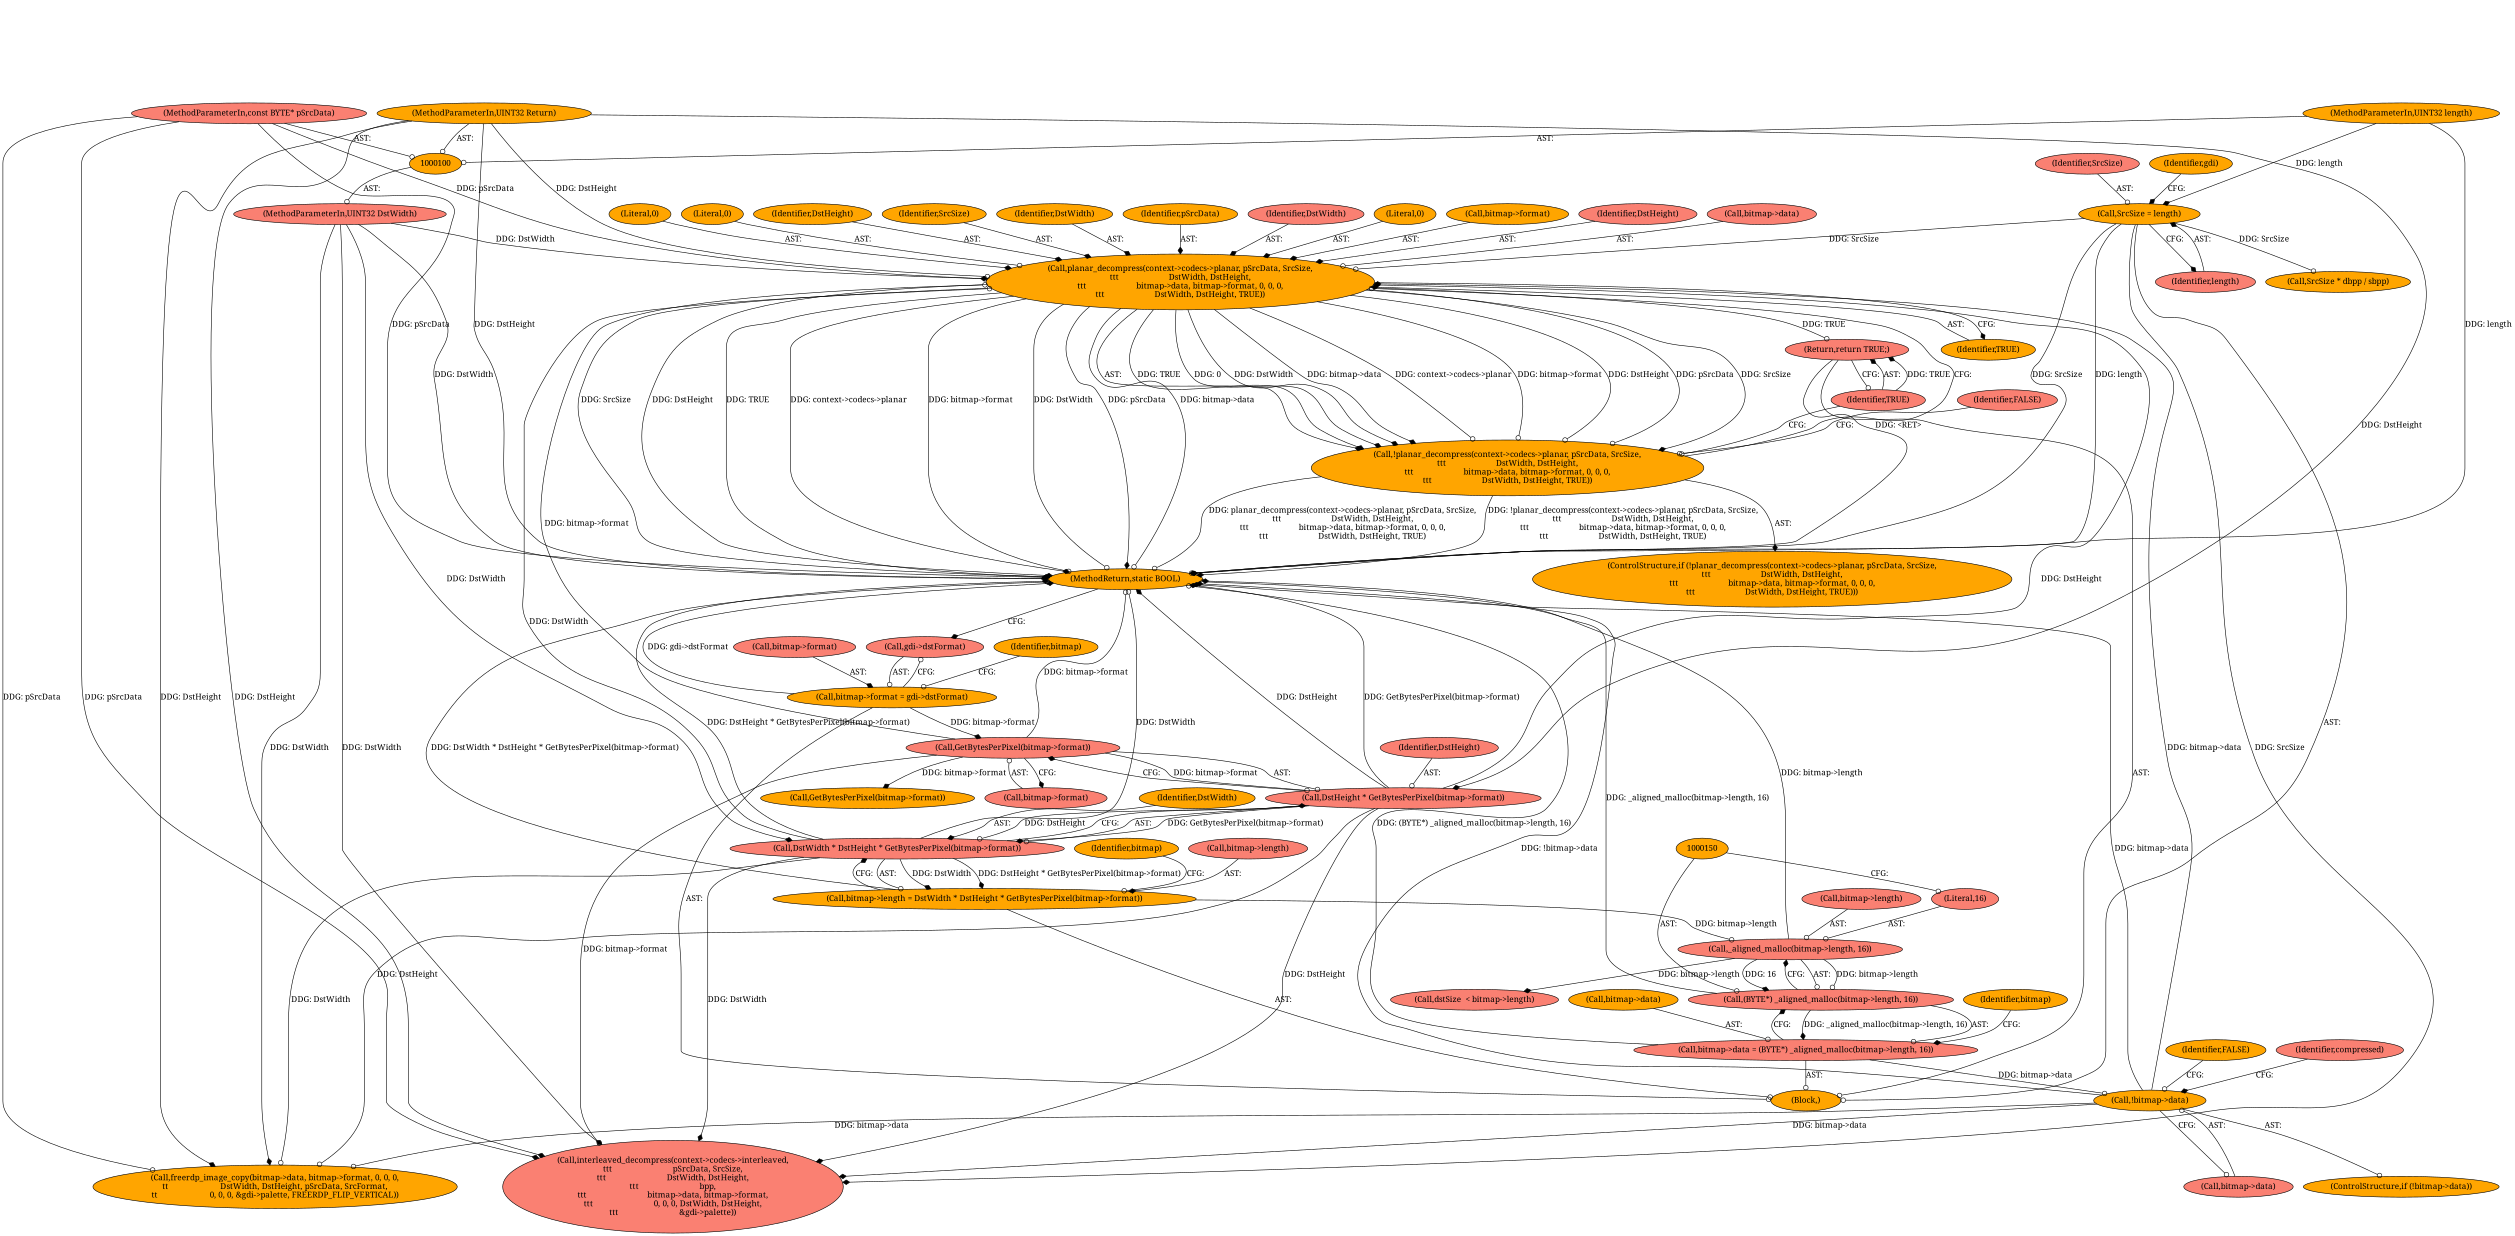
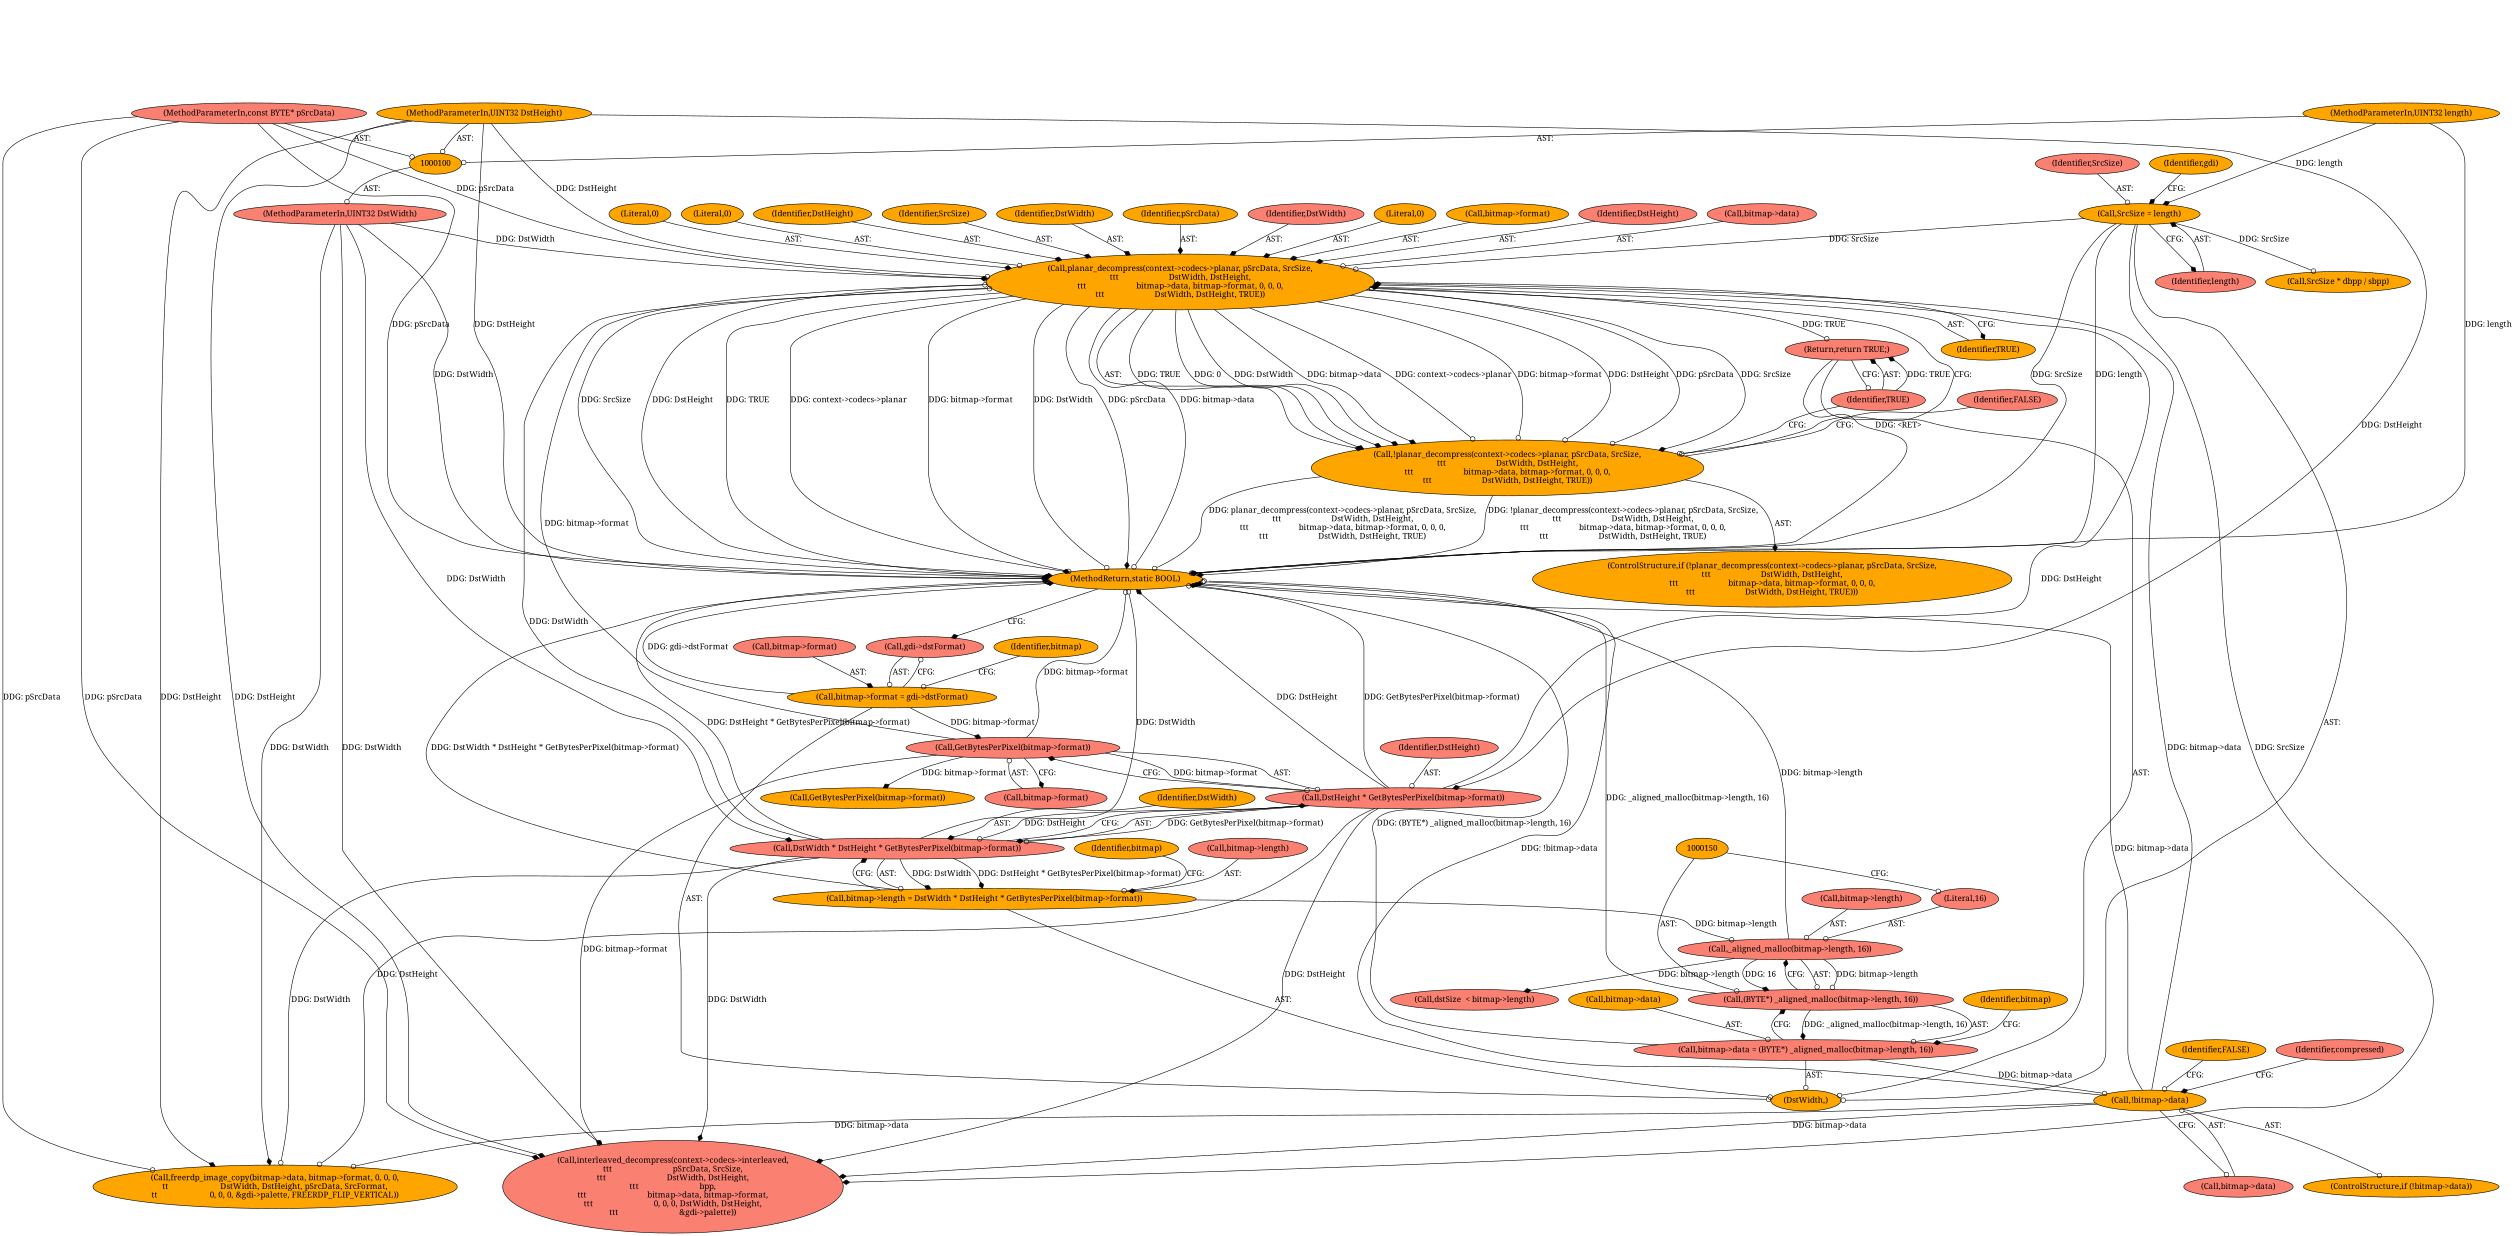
(484, 113) -> (484, 113)
(1623, 641) -> (1623, 641)
(1806, 1101) -> (1806, 1101)
